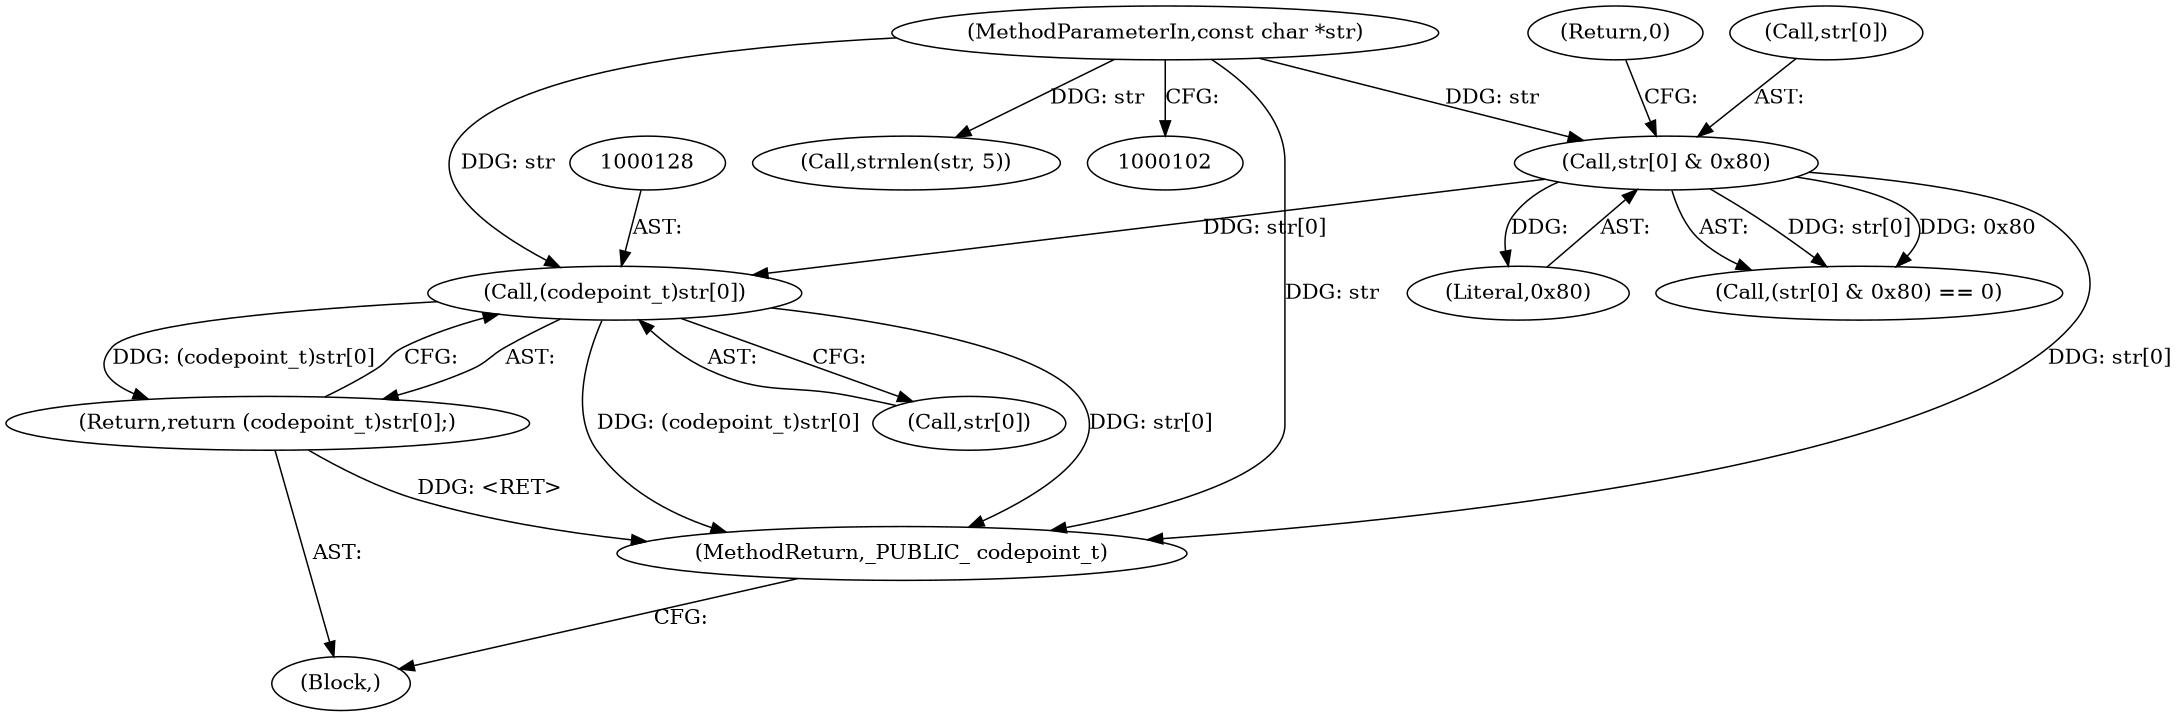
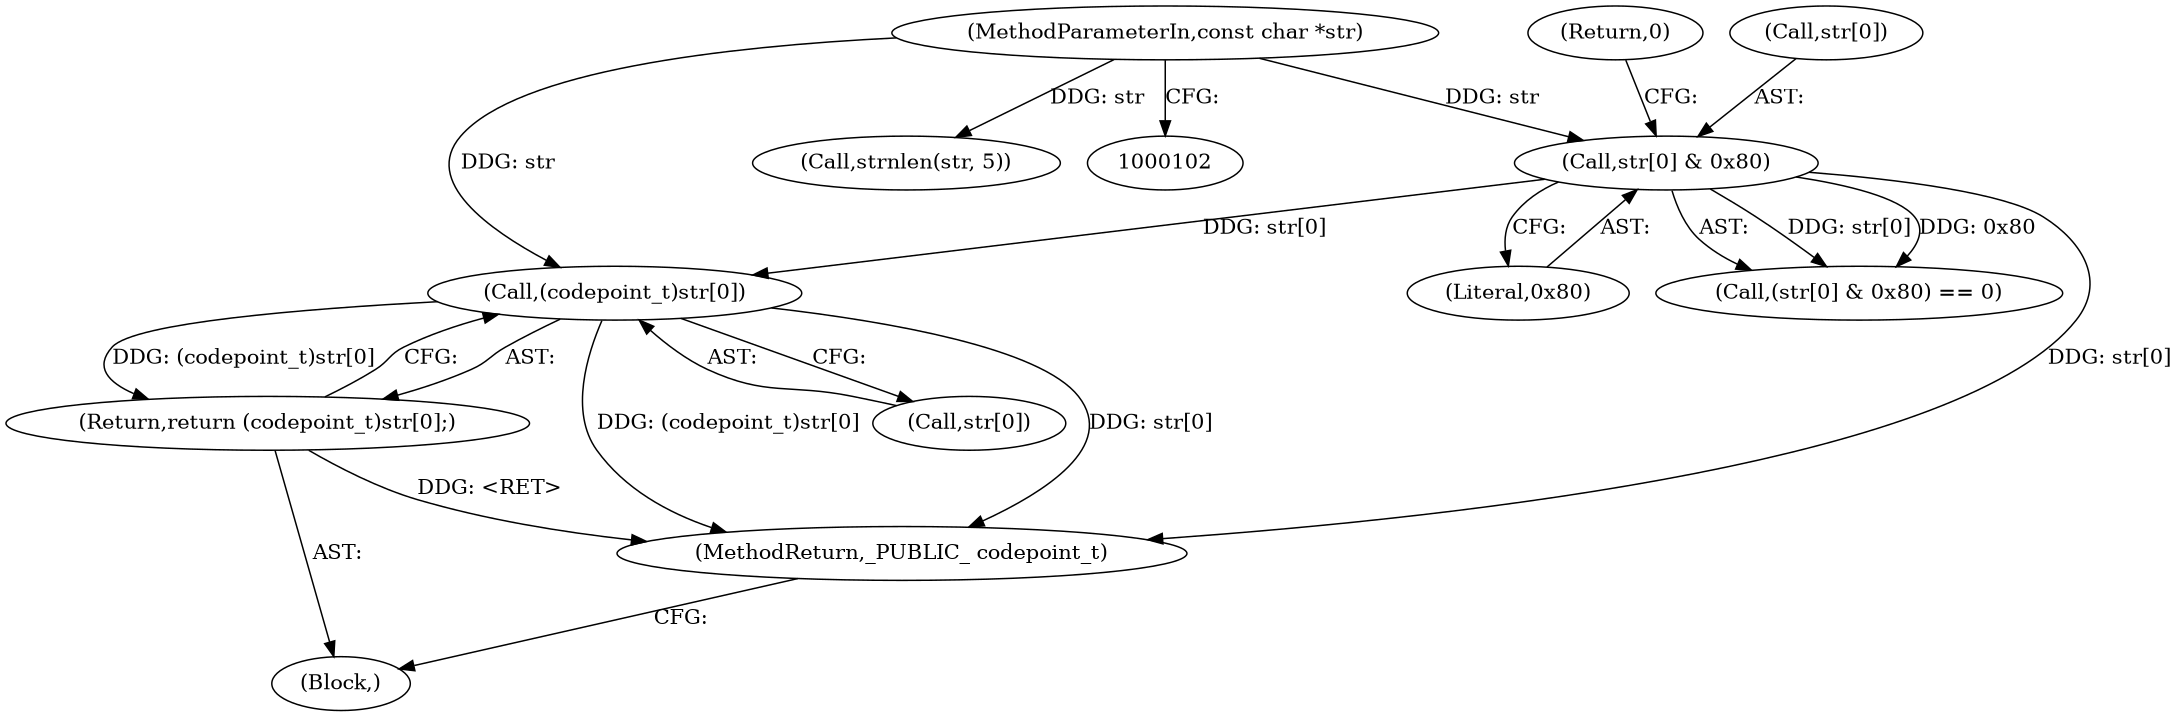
(648, 163) -> none
(1543, 228) -> (1543, 228)
(1285, 354) -> none
